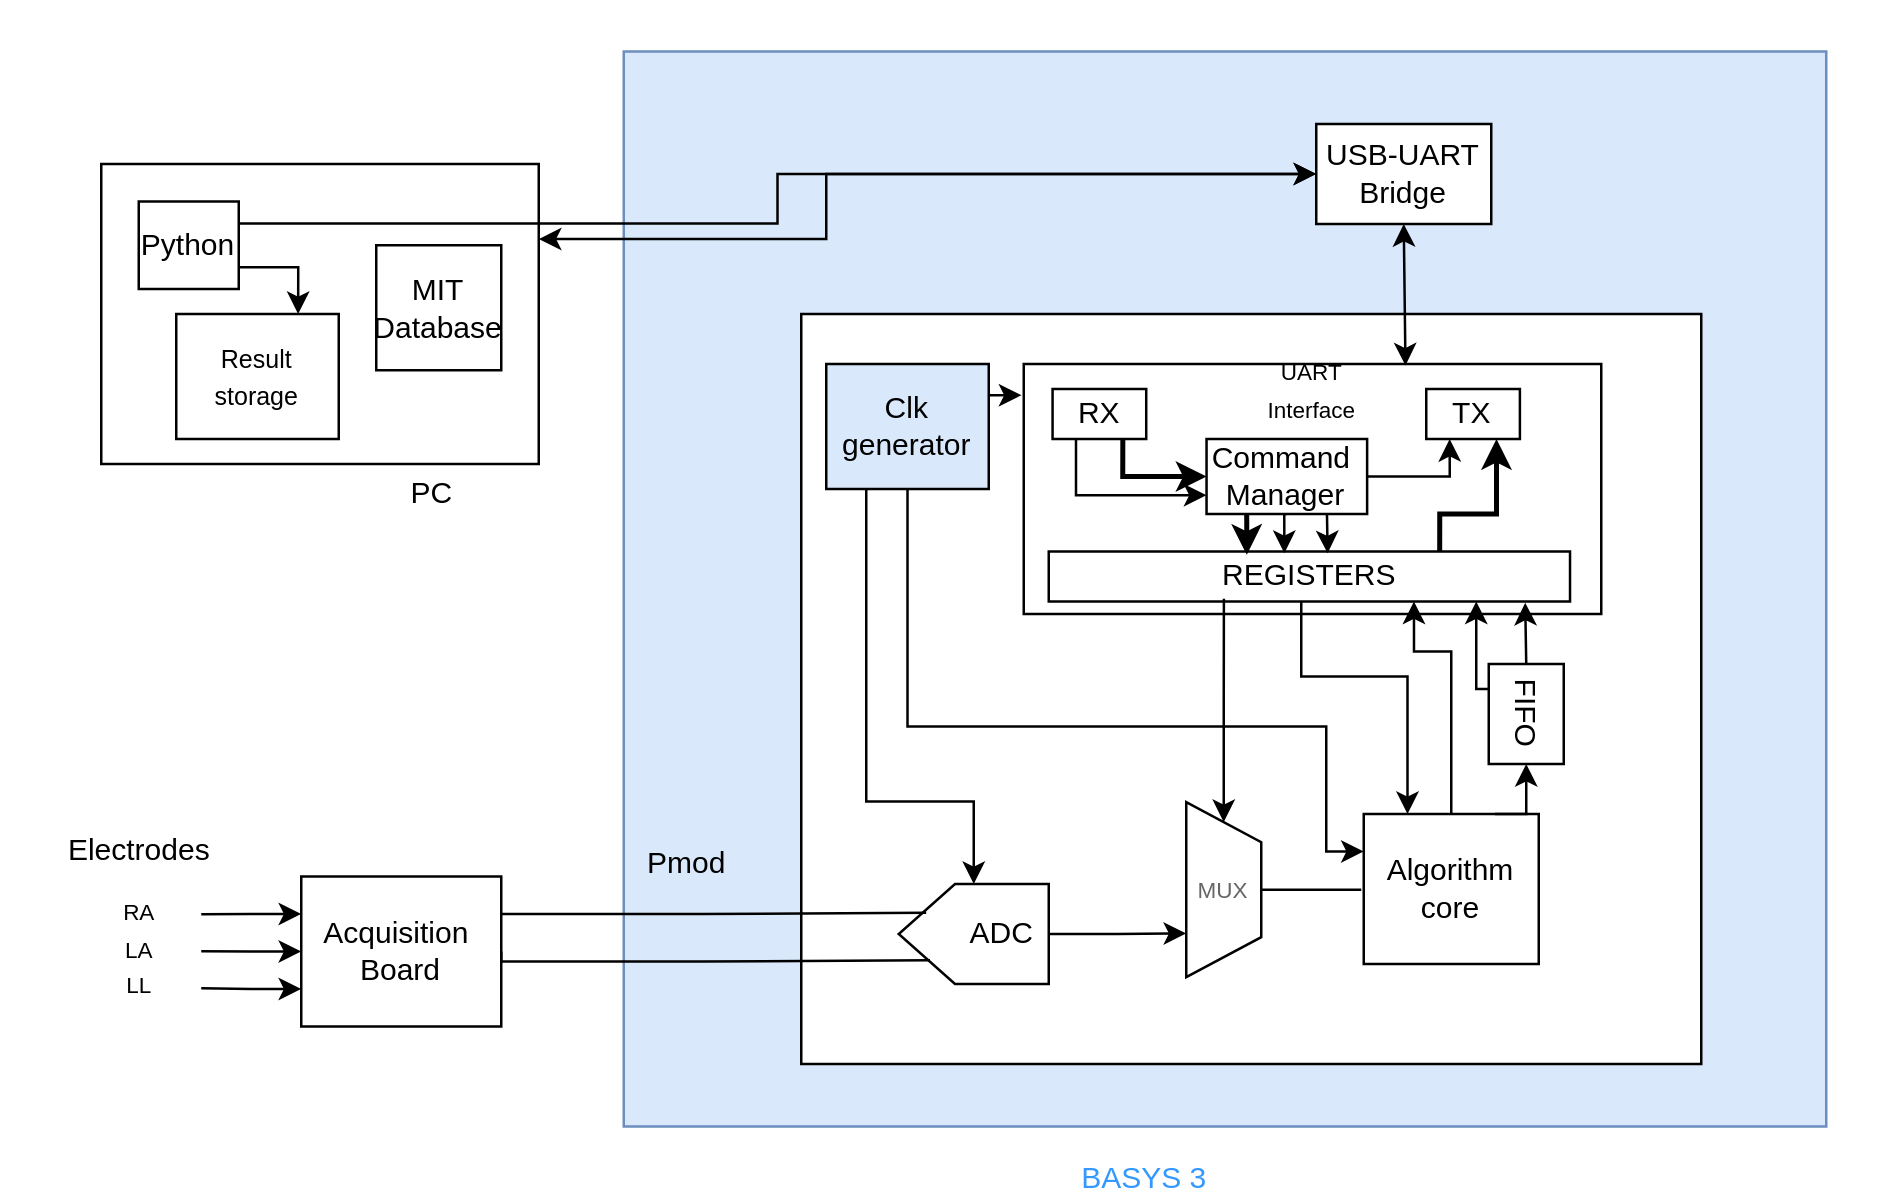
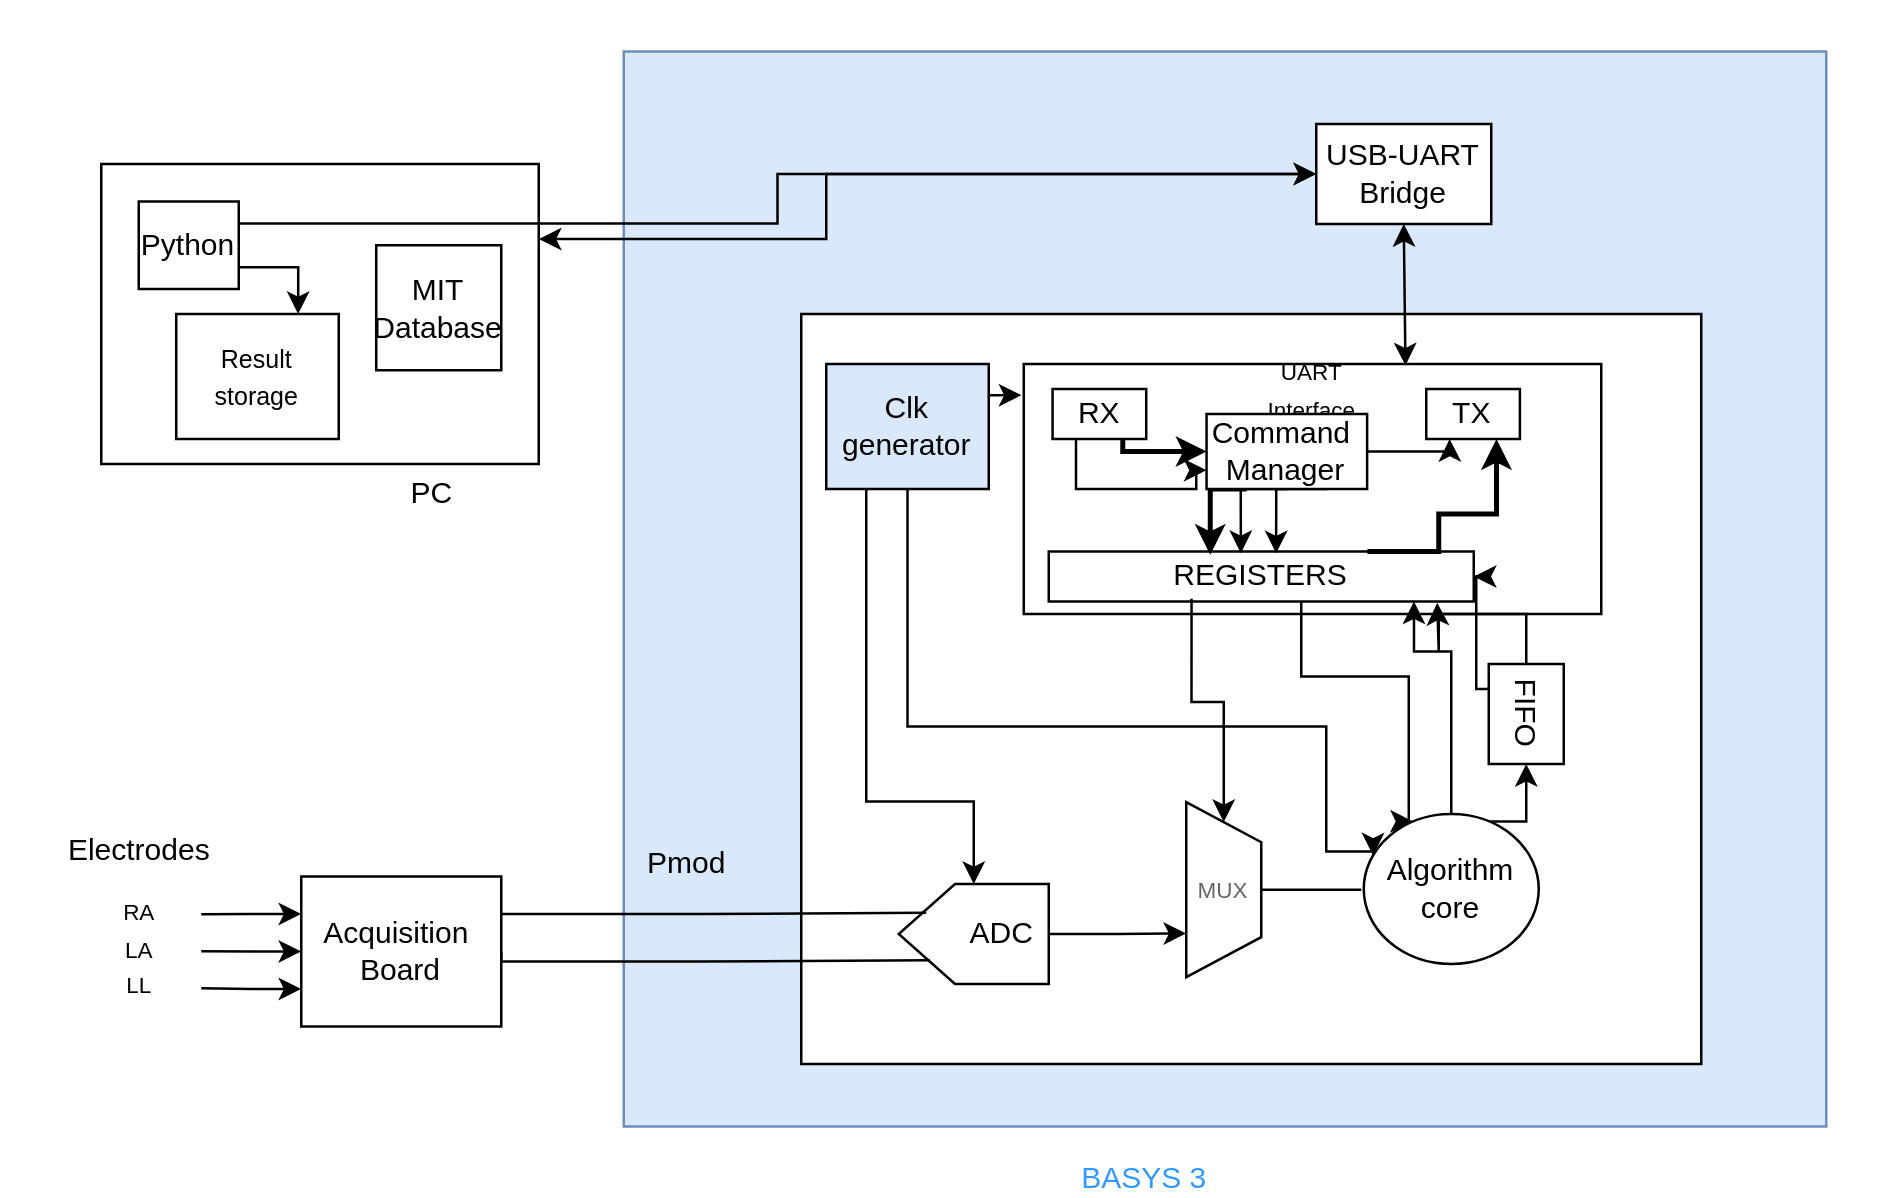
(1287, 476) -> (1287, 451)
(1309, 576) -> (1261, 576)
(1451, 889) -> (1451, 889)
